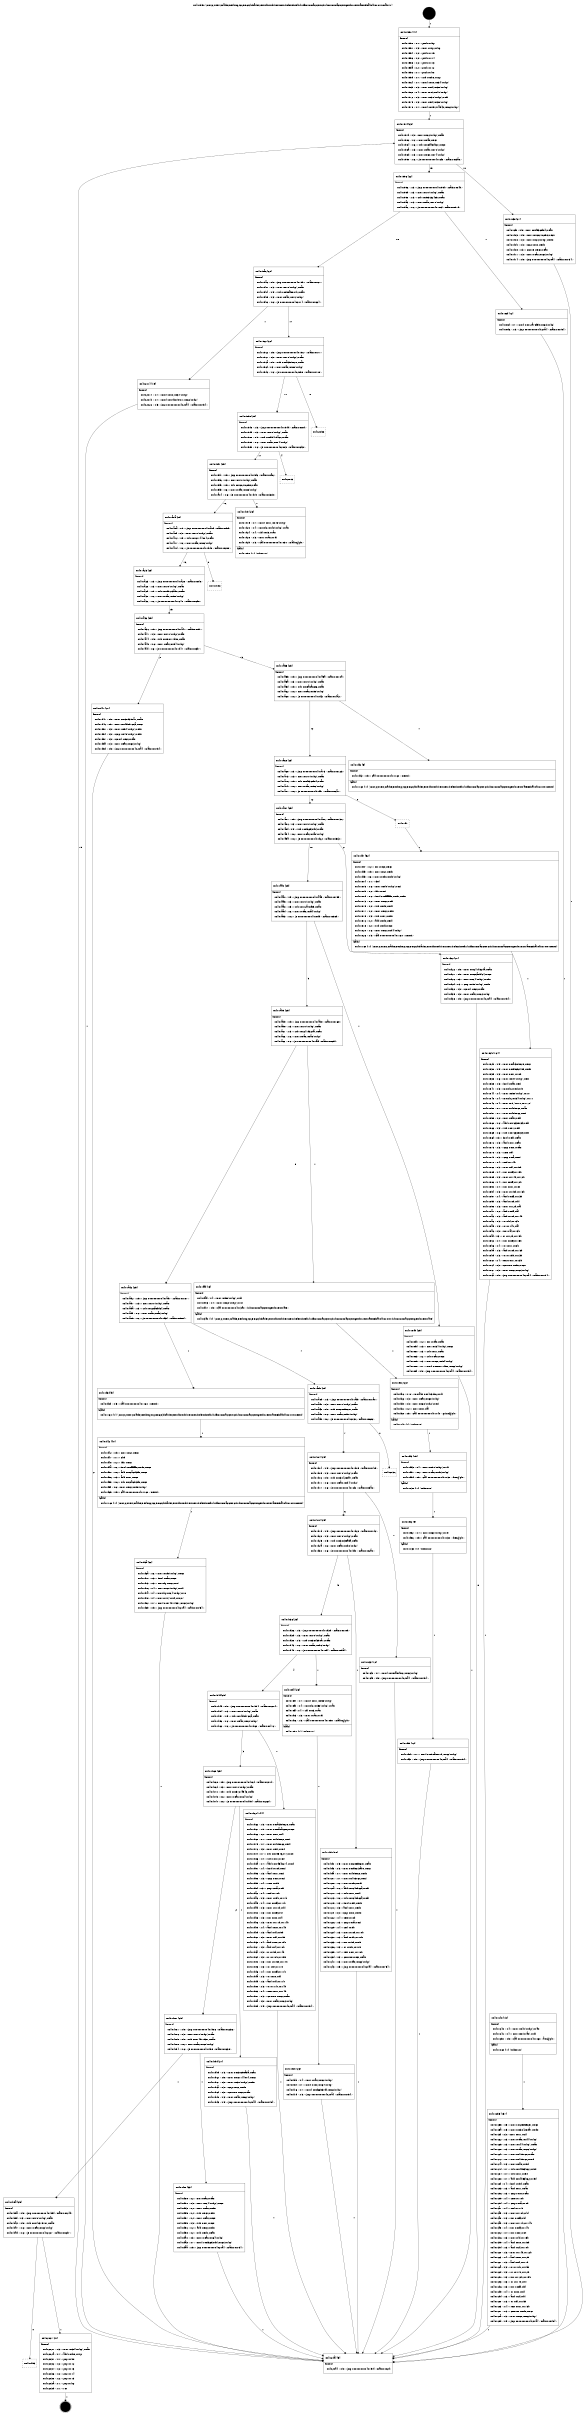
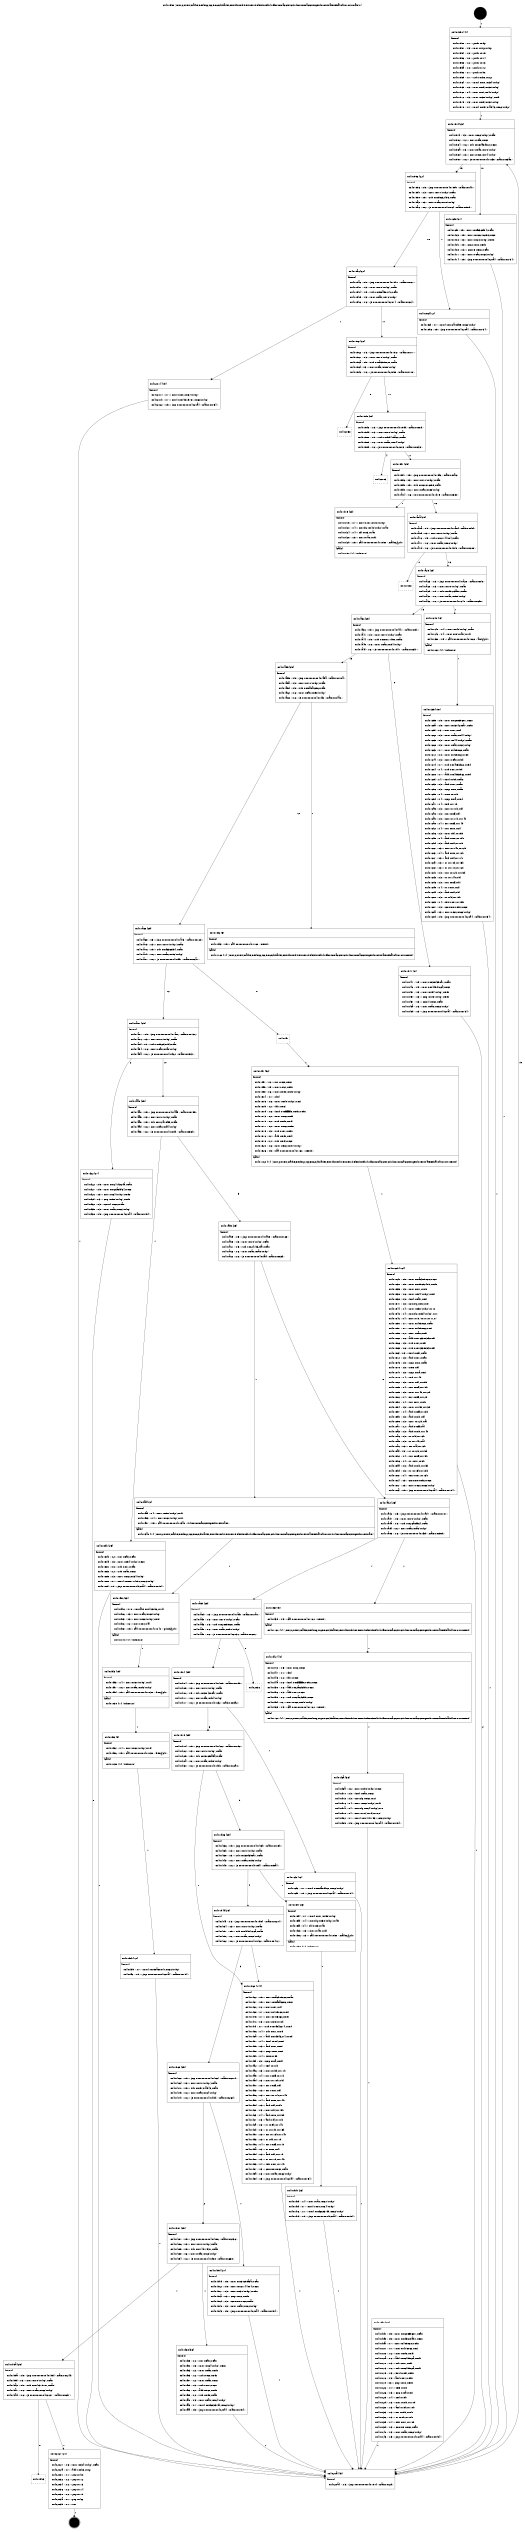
none -> (454, 609)
(356, 1701) -> (196, 1884)
